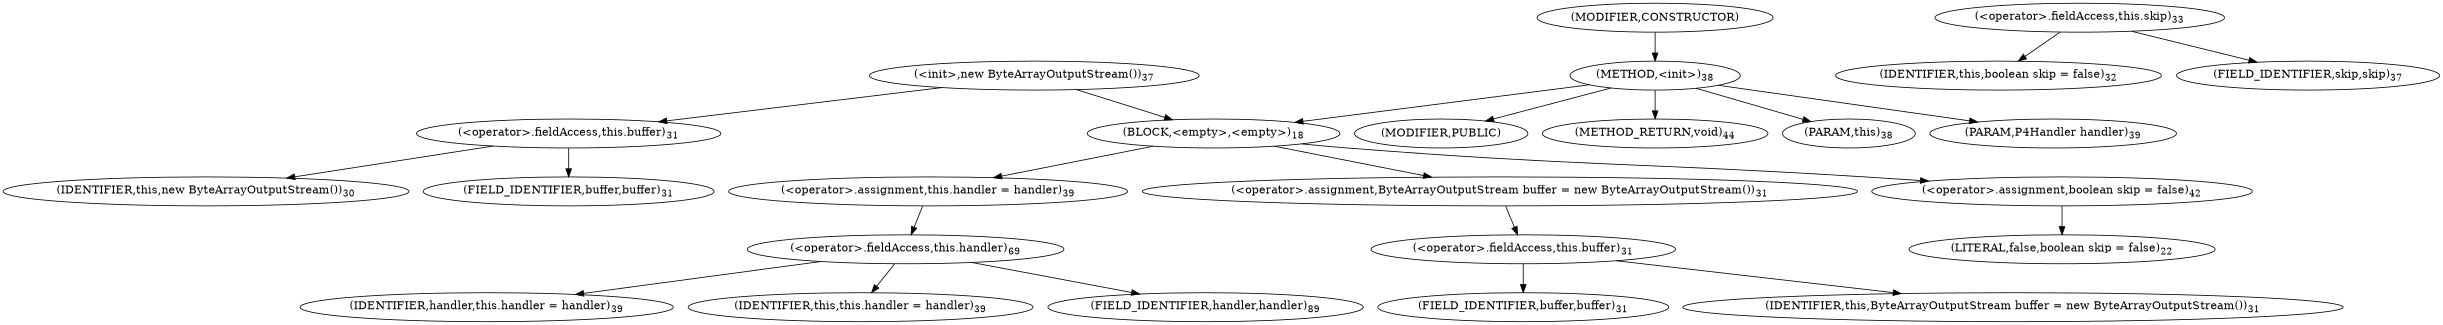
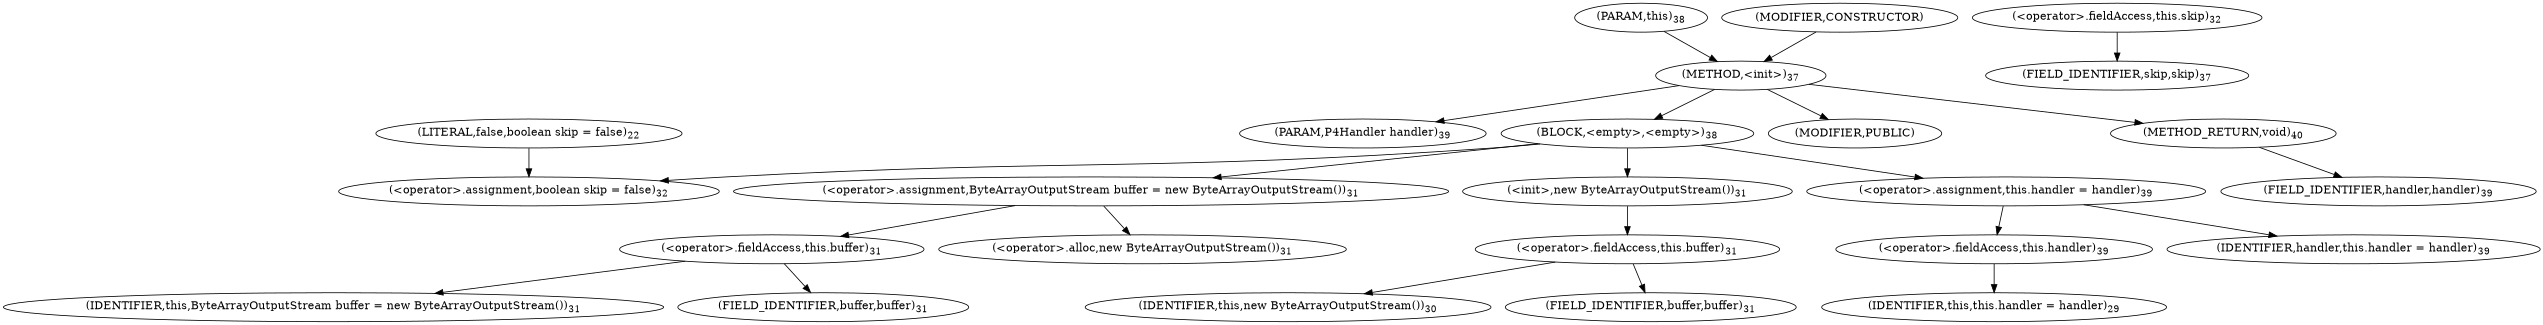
(2178, 16) -> (2216, 16)
(1148, 74) -> (1741, 190)
(1708, 74) -> (1794, 74)
(1999, 76) -> none
(1120, 103) -> (1627, 158)
(1750, 104) -> (1687, 44)
(1298, 132) -> (1712, 132)
(1729, 132) -> (2297, 132)
(2196, 190) -> (662, 190)
(2062, 216) -> (529, 158)
(1015, 248) -> (2103, 248)
none -> (1143, 249)
(702, 277) -> (2176, 220)
(1052, 278) -> (2297, 161)
(980, 306) -> (2114, 306)
(1314, 306) -> (2487, 190)
